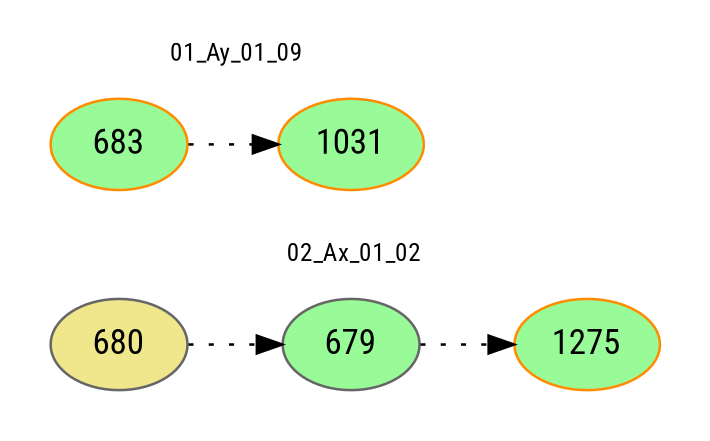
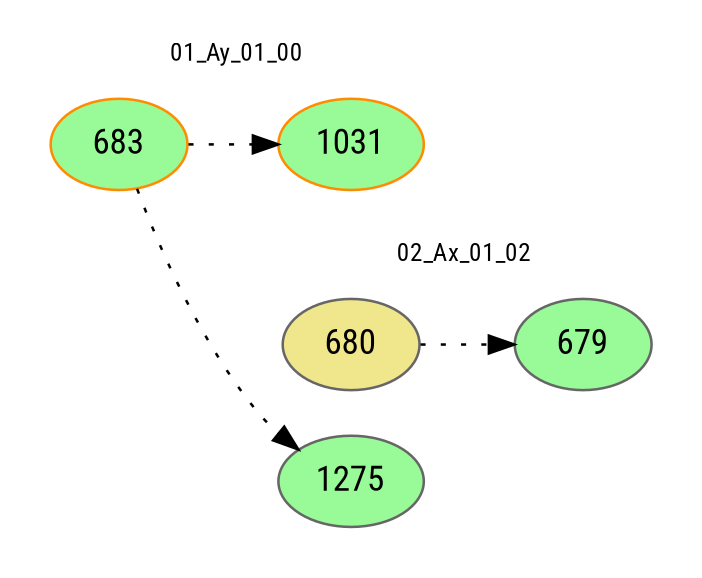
(237, 54) -> (237, 54)
(454, 345) -> (196, 318)
(587, 345) -> (351, 481)
